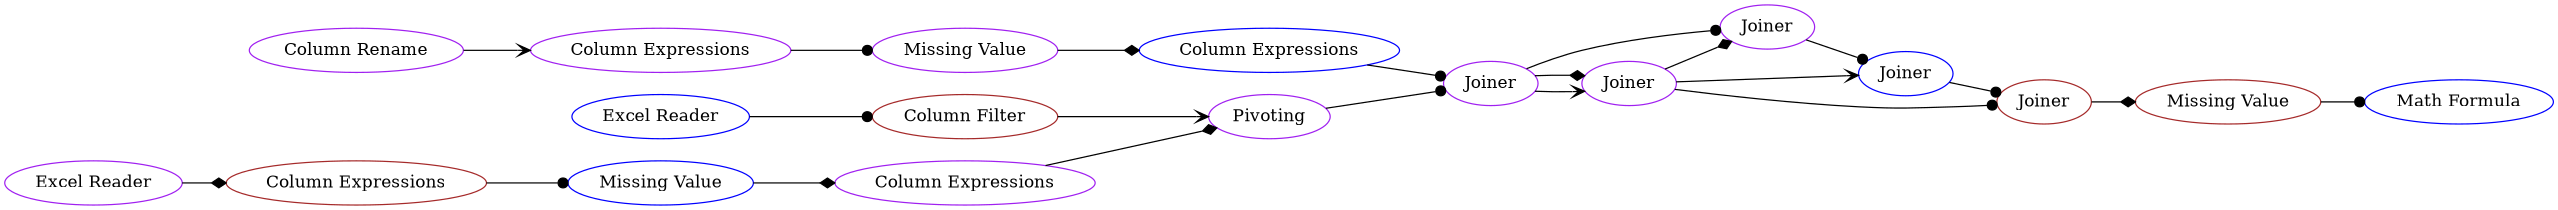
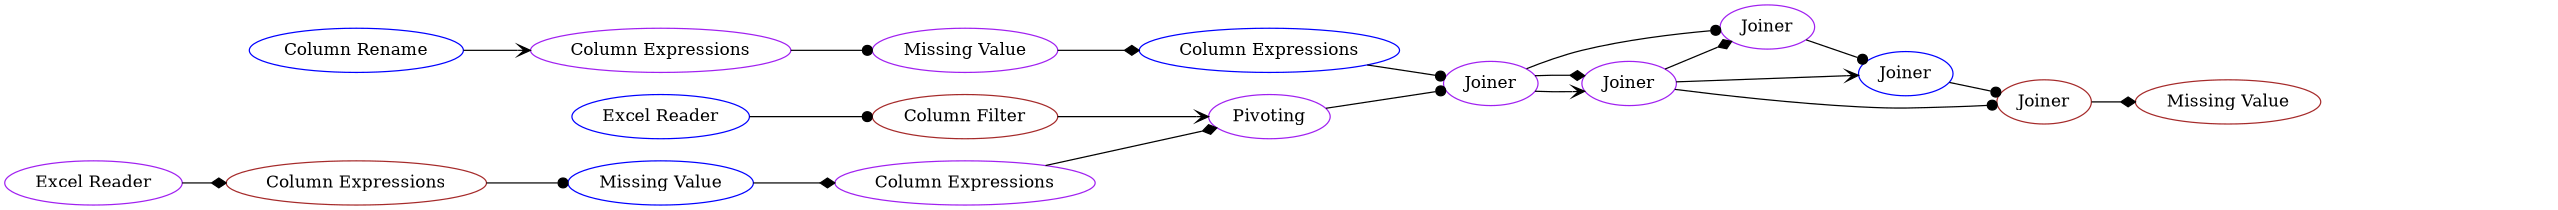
(356, 50) -> (356, 50)
(2459, 102) -> none
